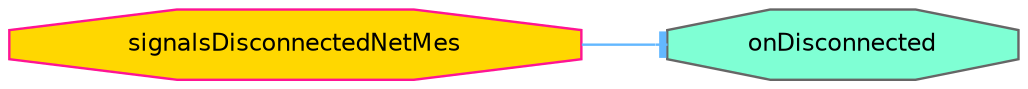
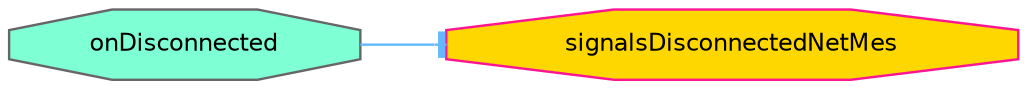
(619, 45) -> (397, 45)
